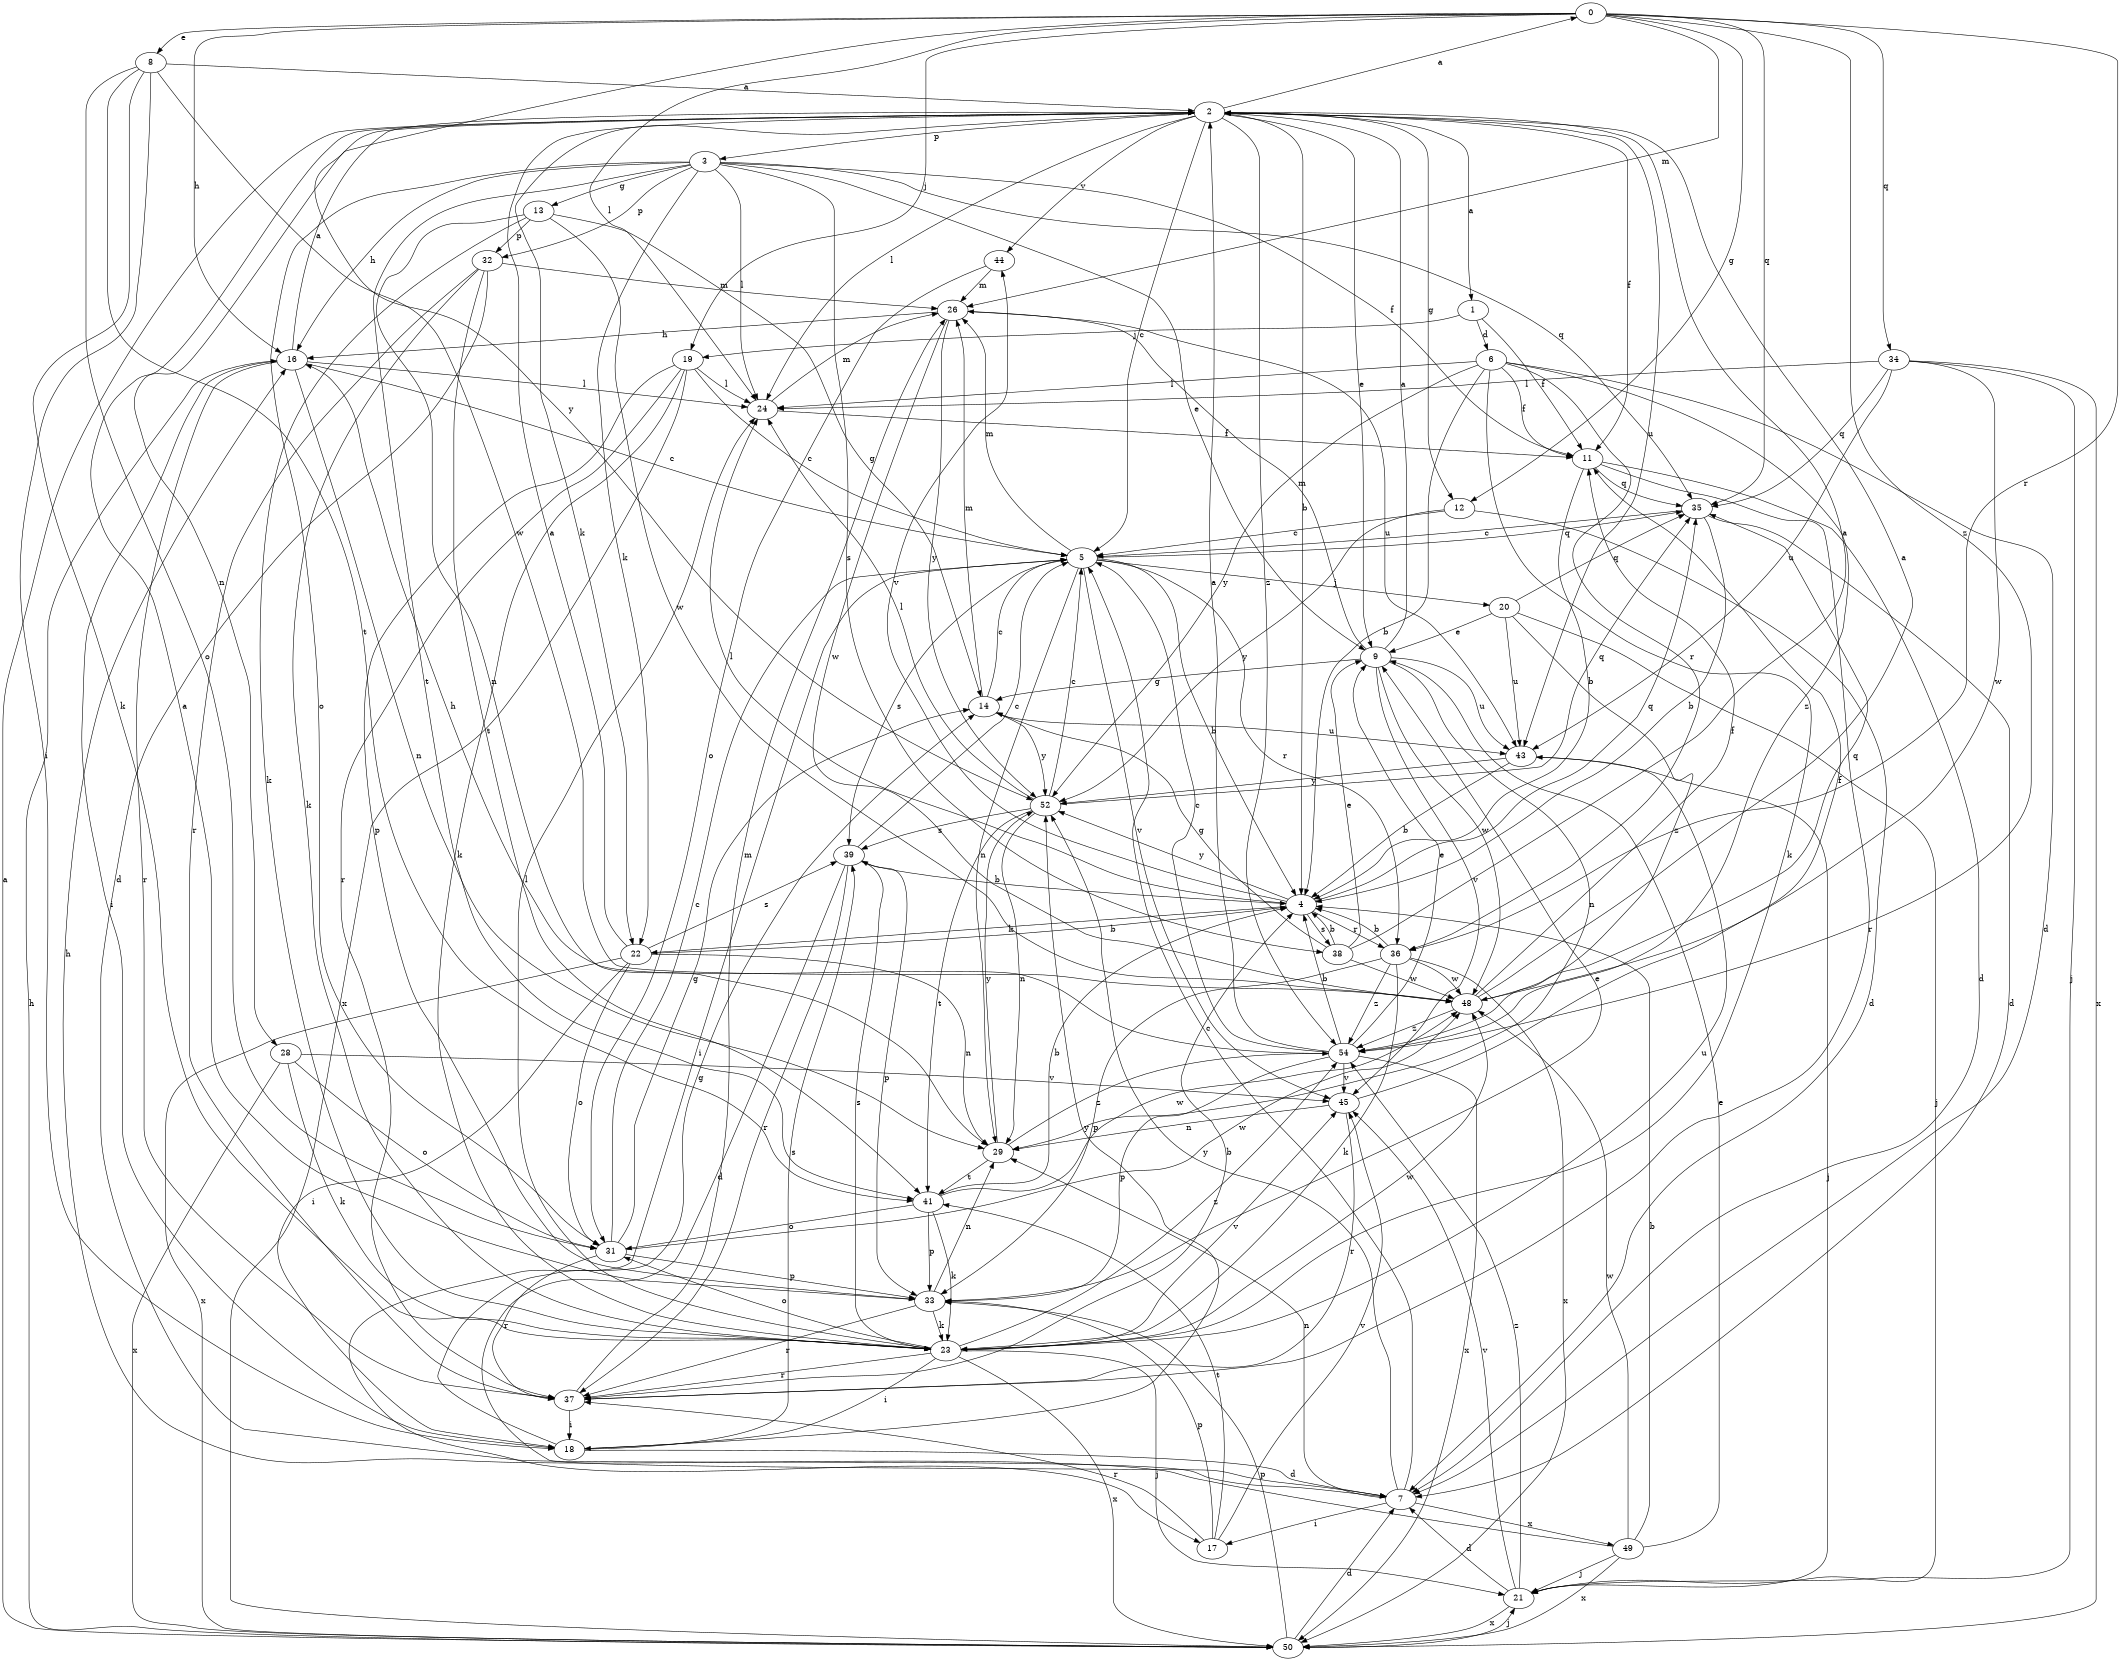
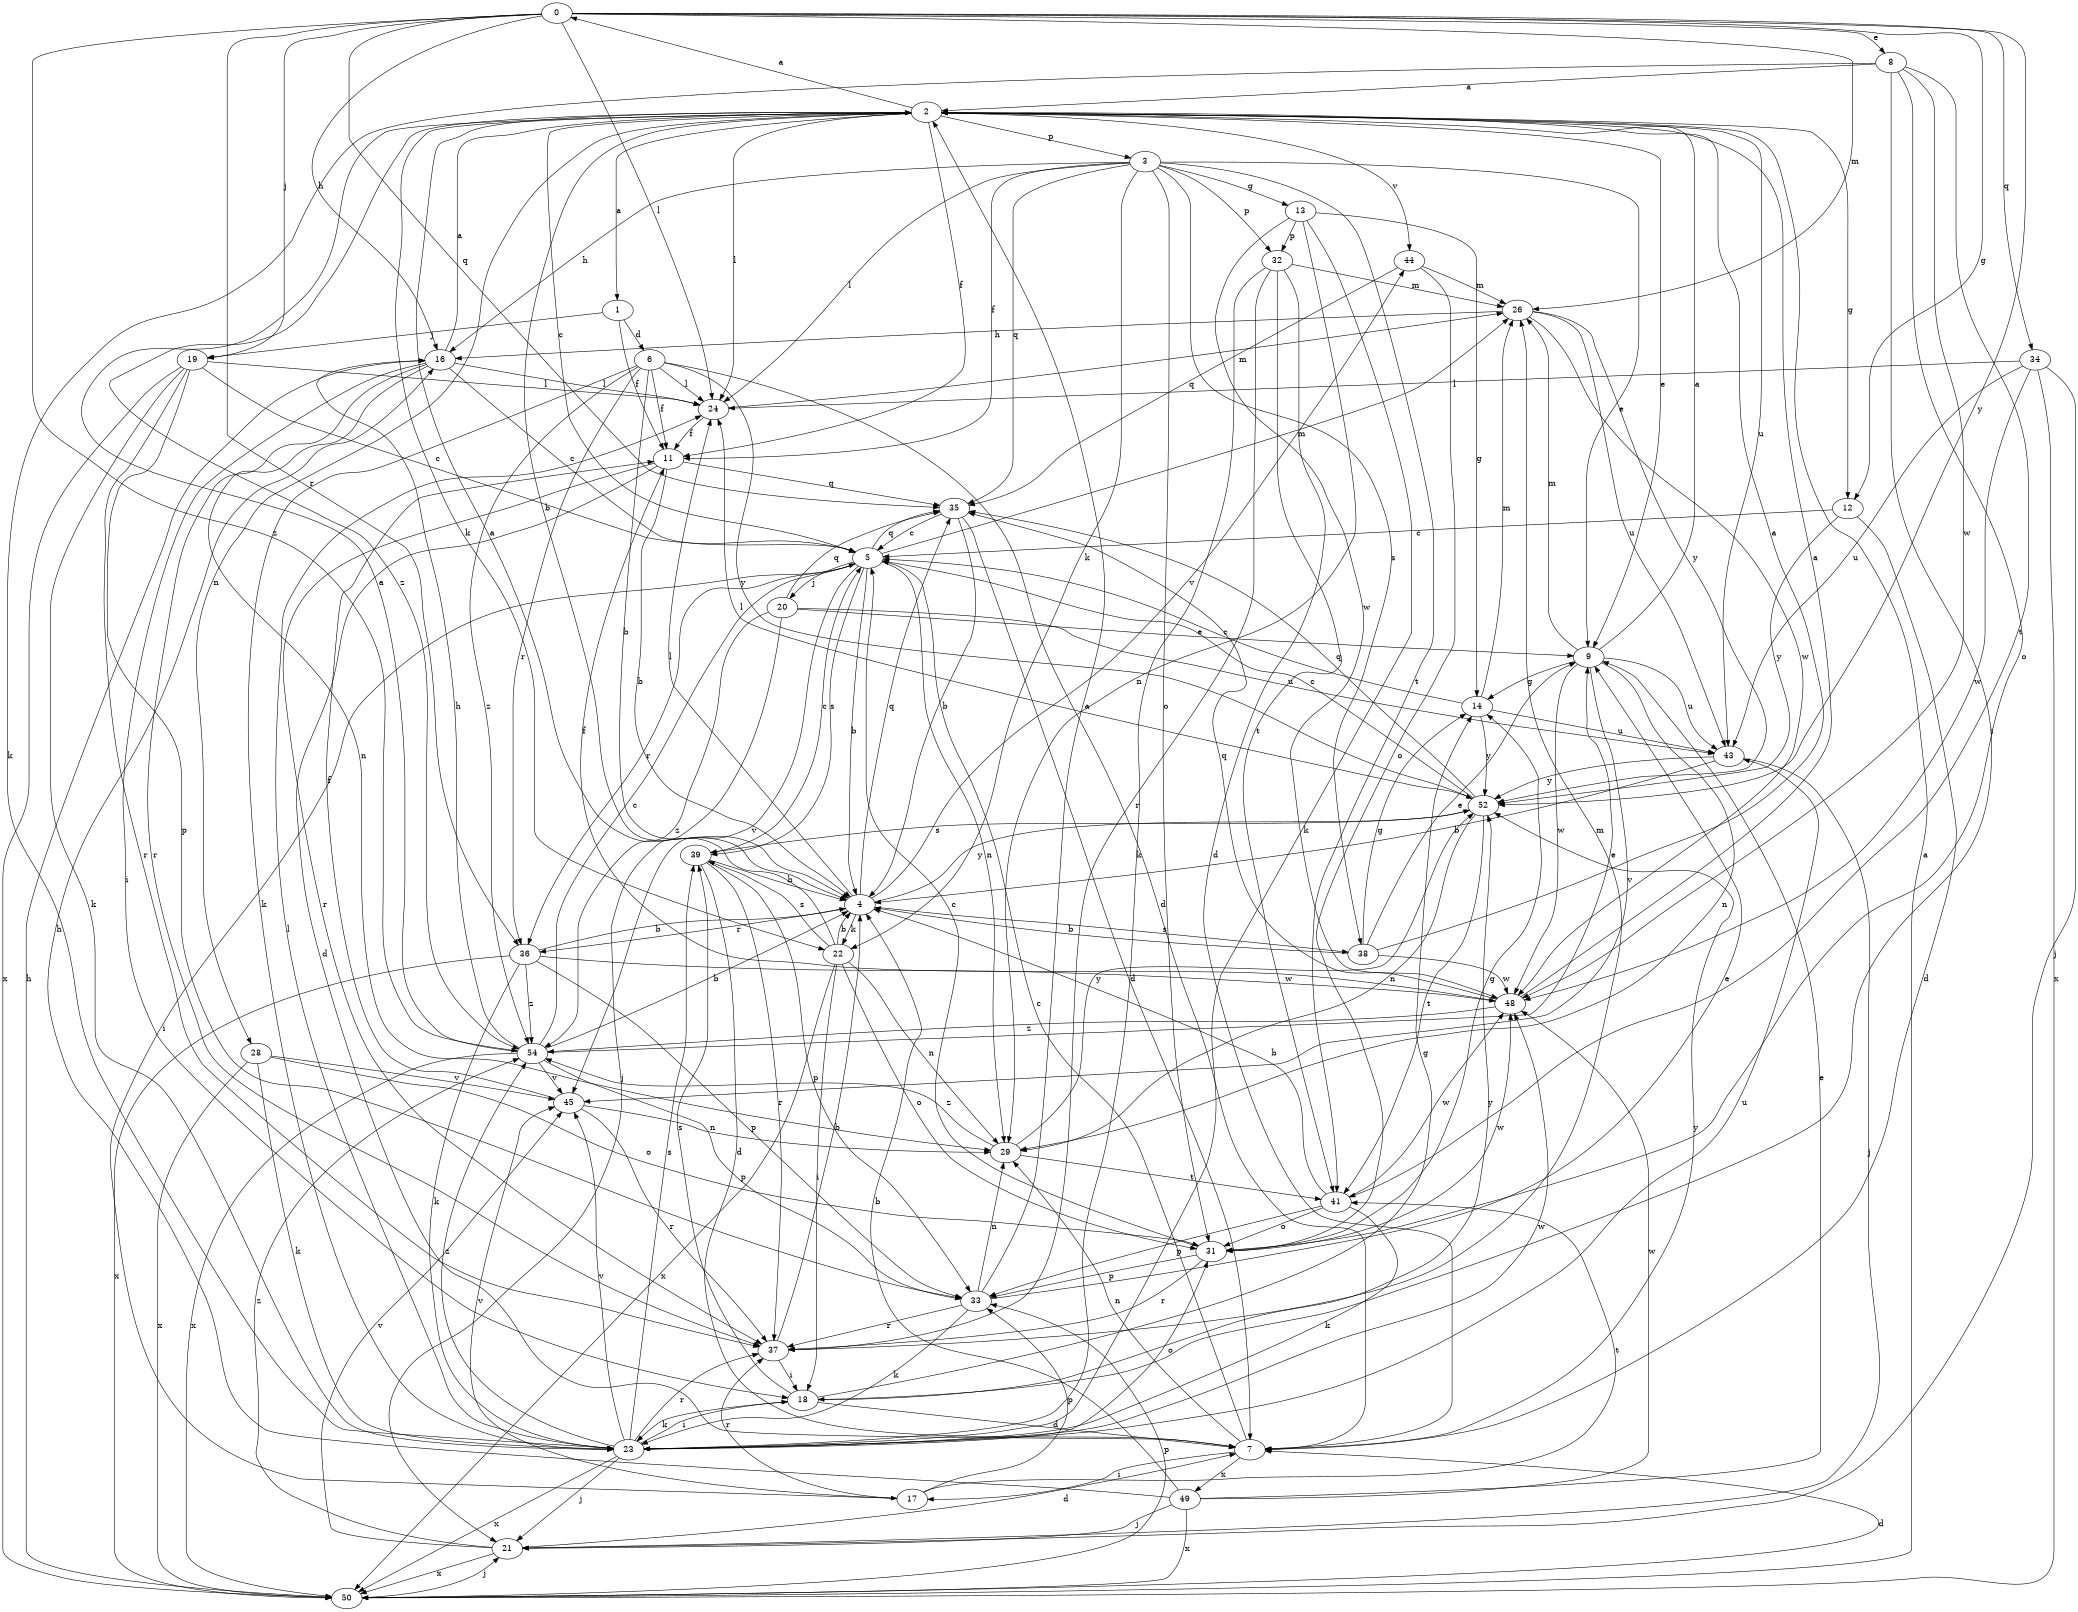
(1816, 455) -> (1184, 384)
none -> (704, 1411)
